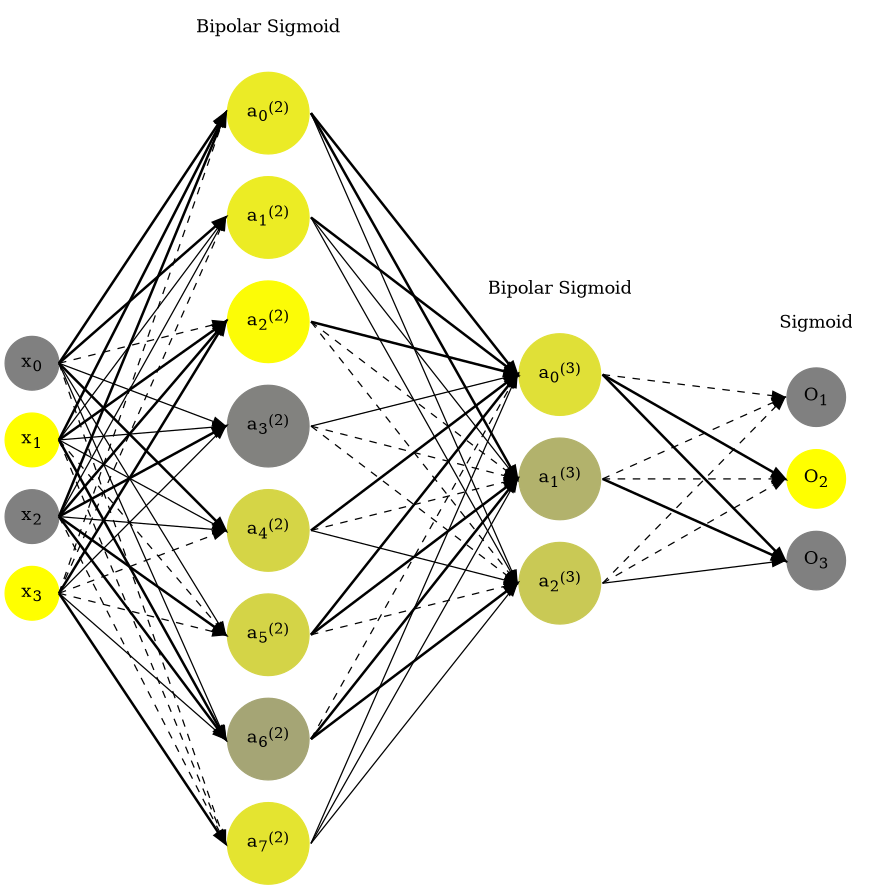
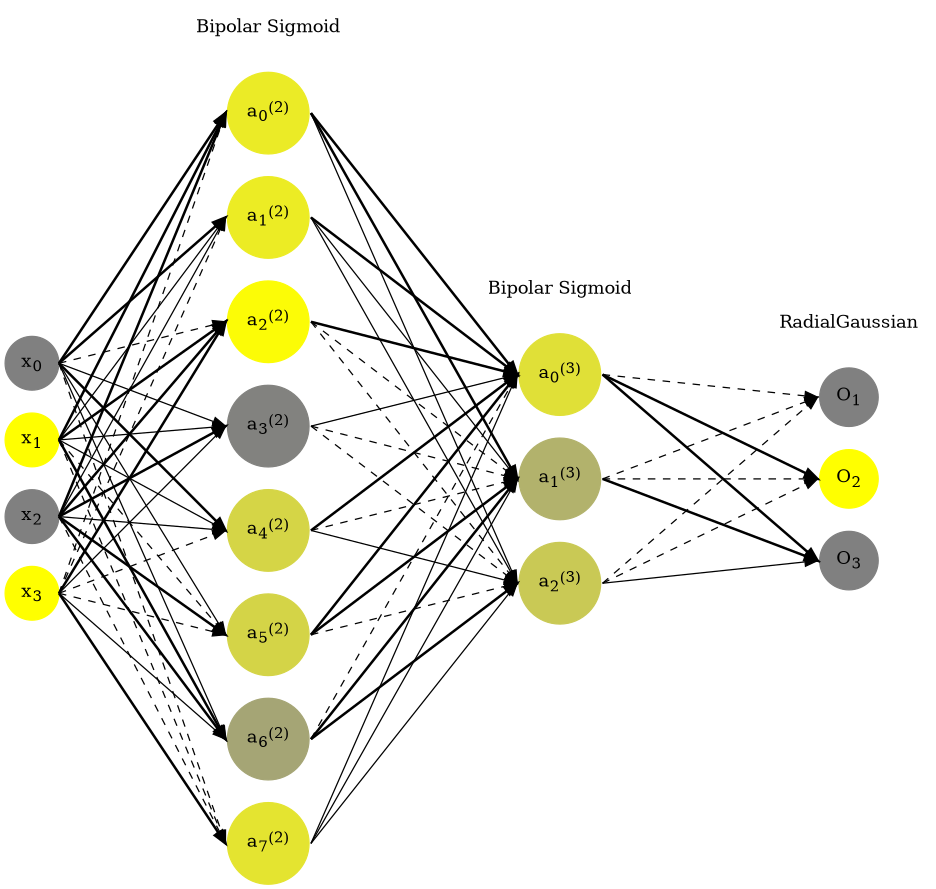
(816, 323) -> (849, 323)
